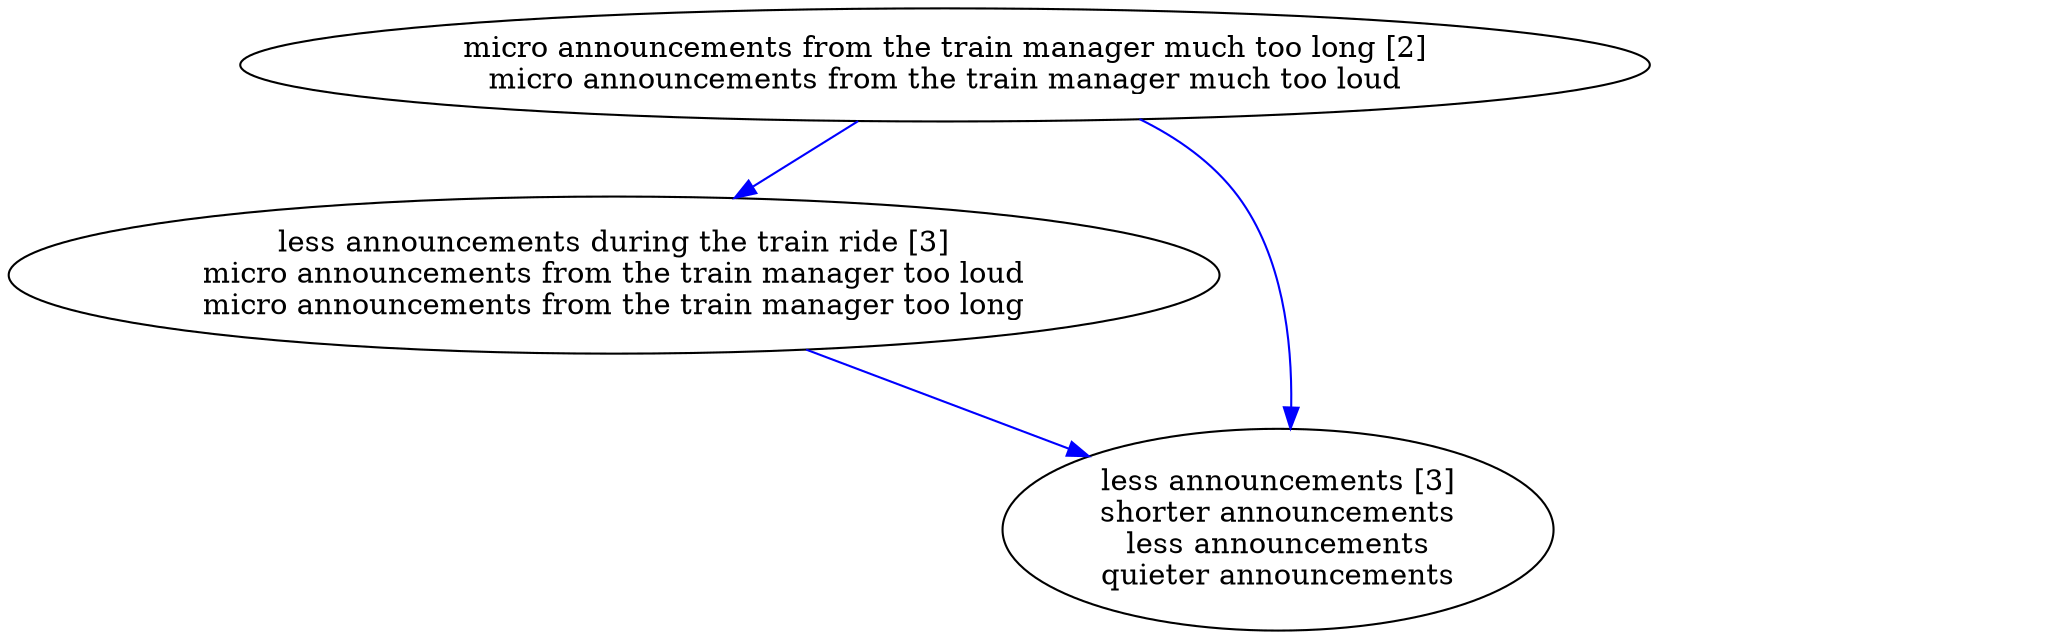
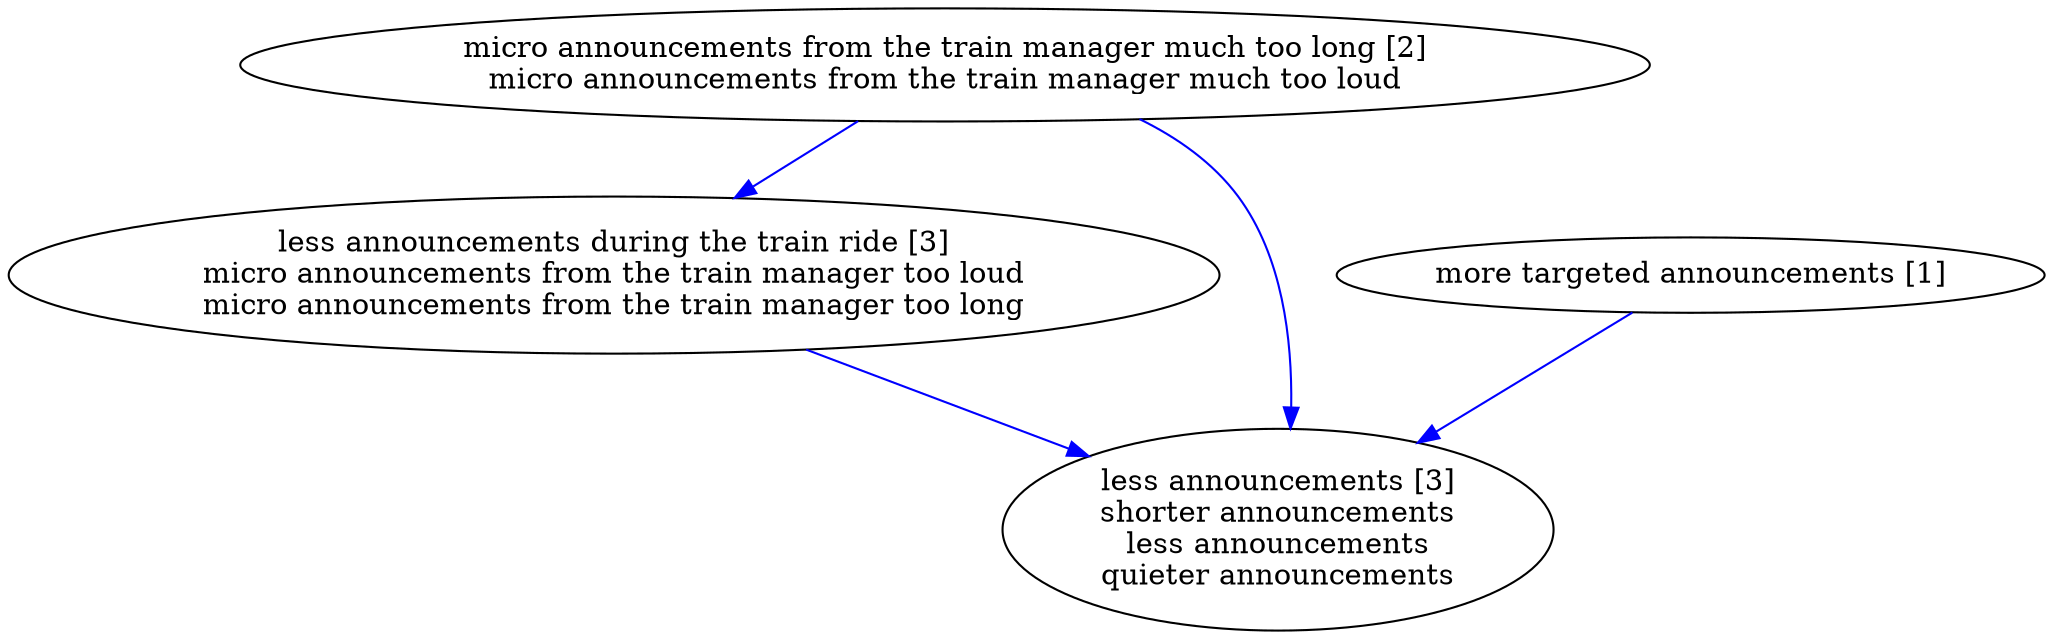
none -> (1691, 275)
